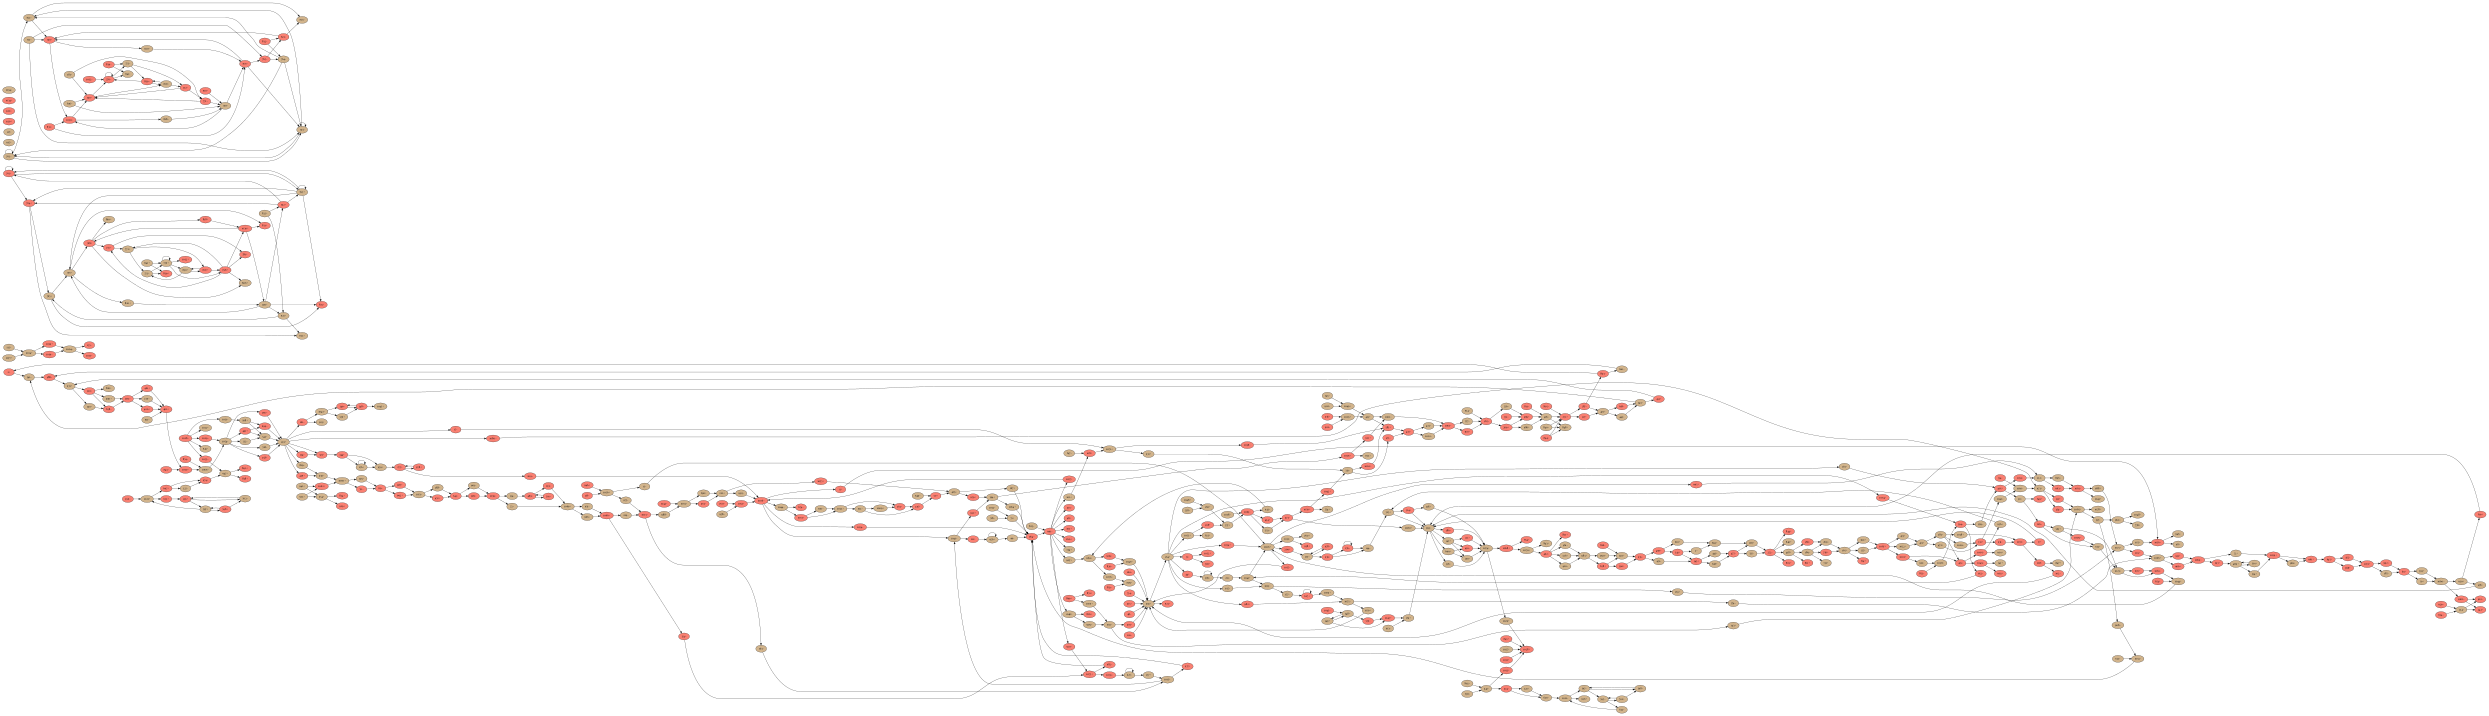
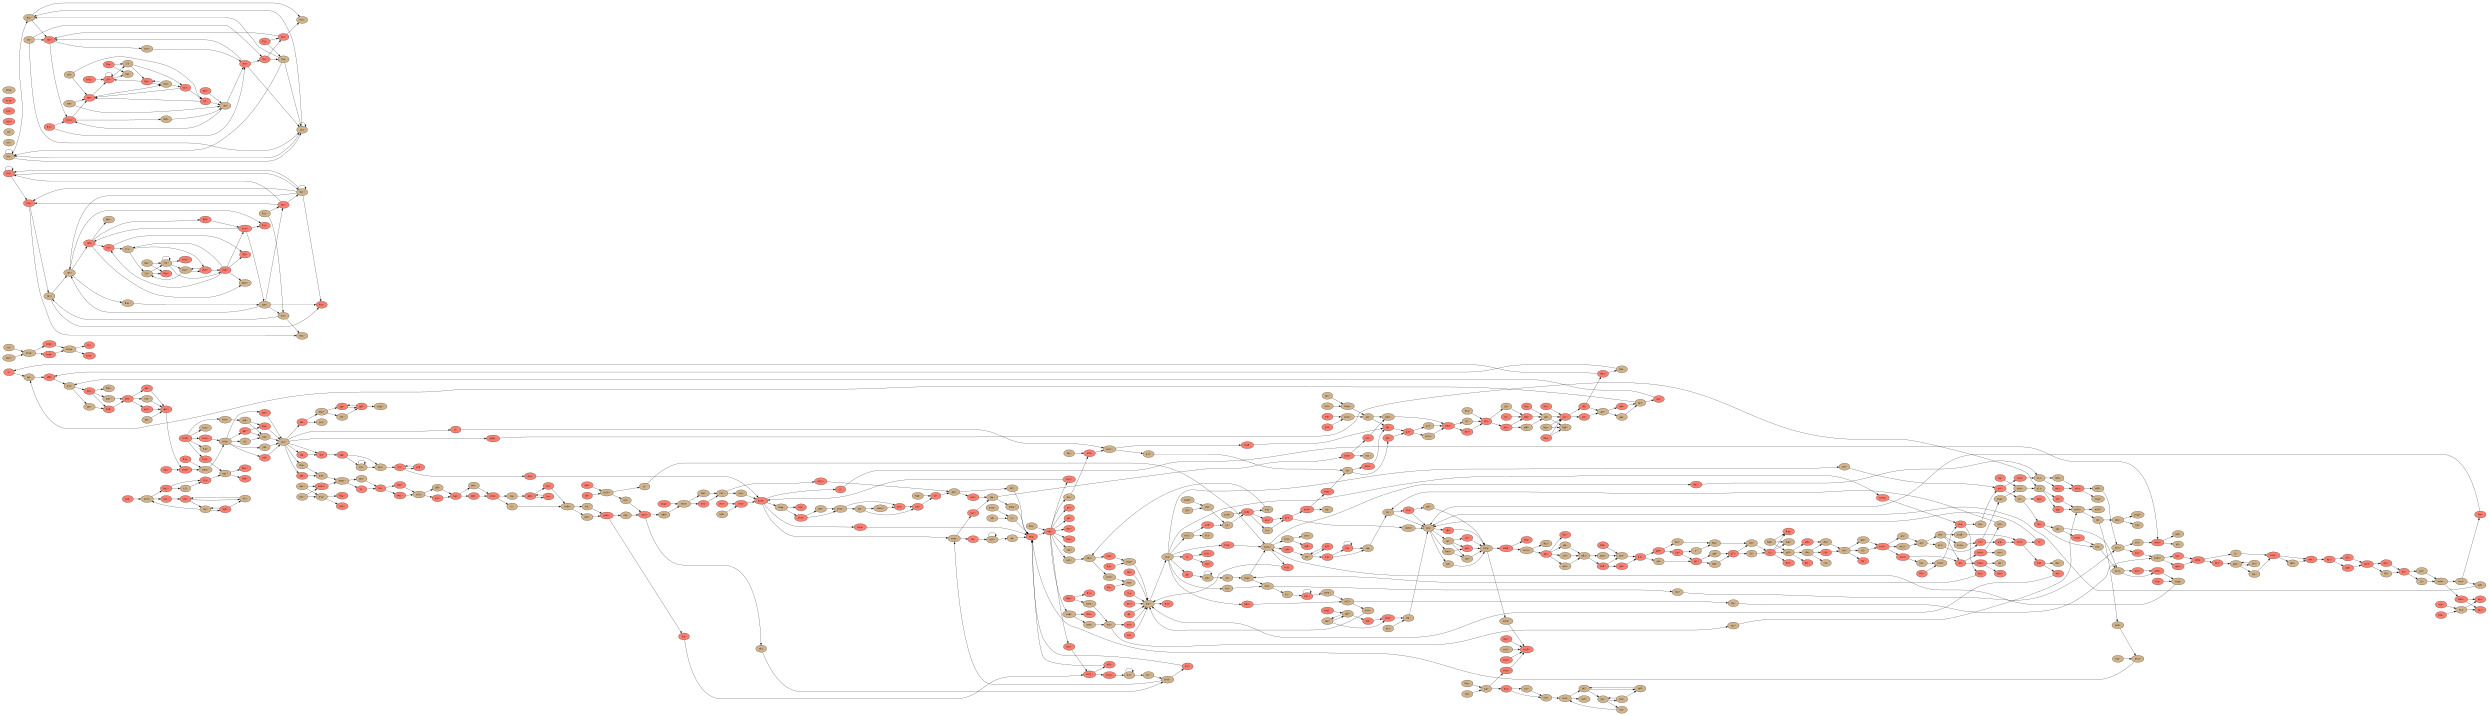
none -> (1770, 542)
